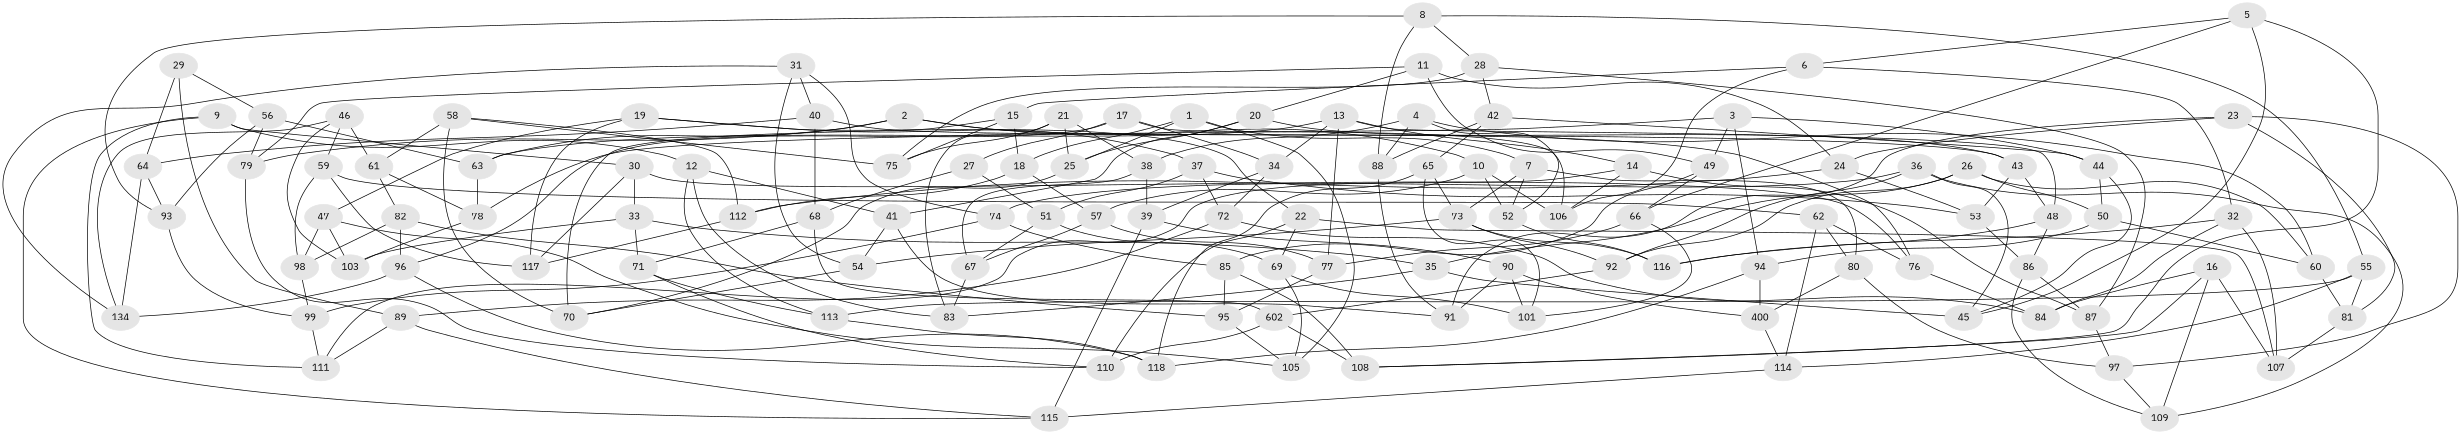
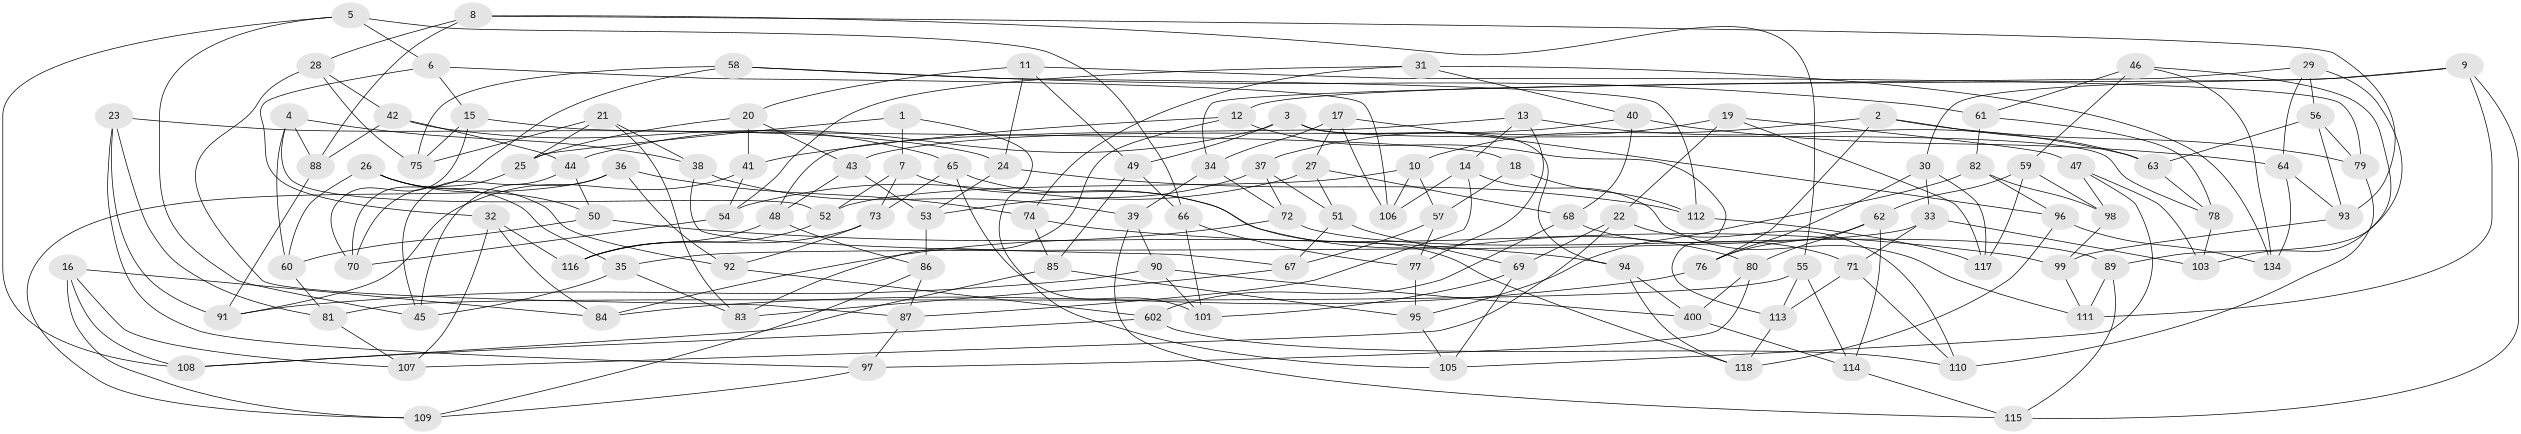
(1089, 141) -> none
(1306, 142) -> (1724, 84)
(1214, 237) -> (933, 185)
